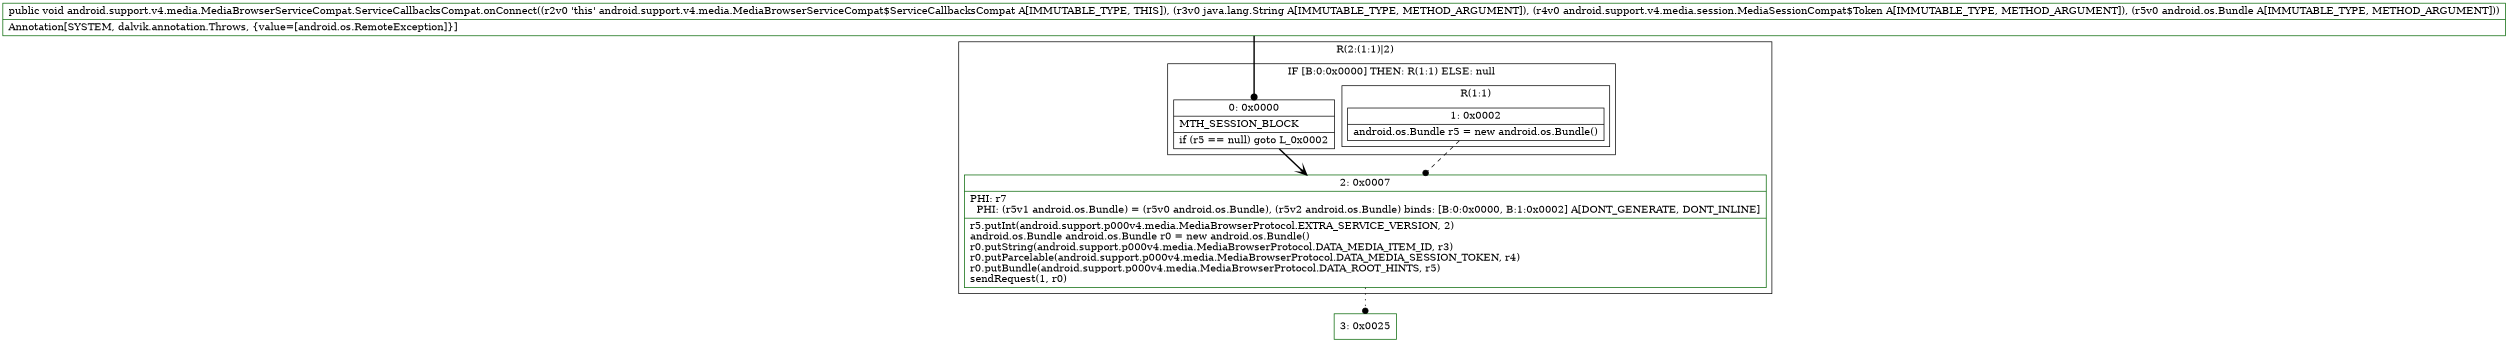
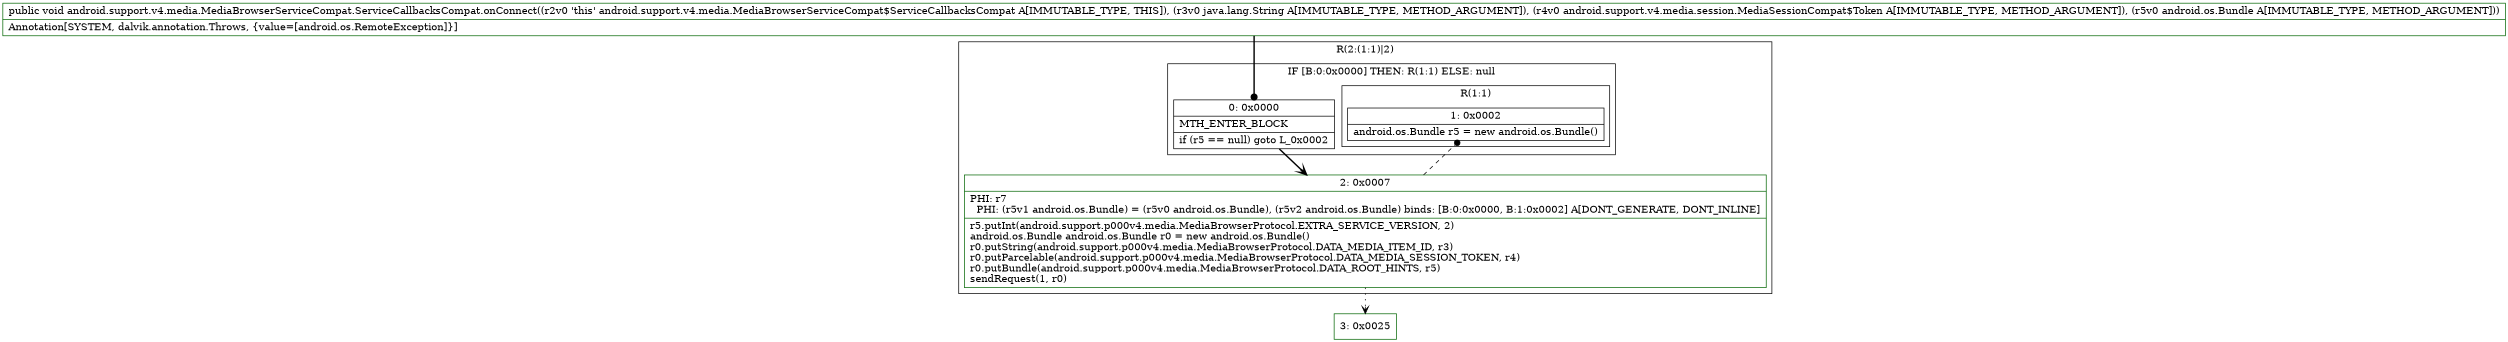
(1239, 124) -> (1234, 124)
(1440, 160) -> (1439, 160)
(1365, 298) -> (1365, 298)
